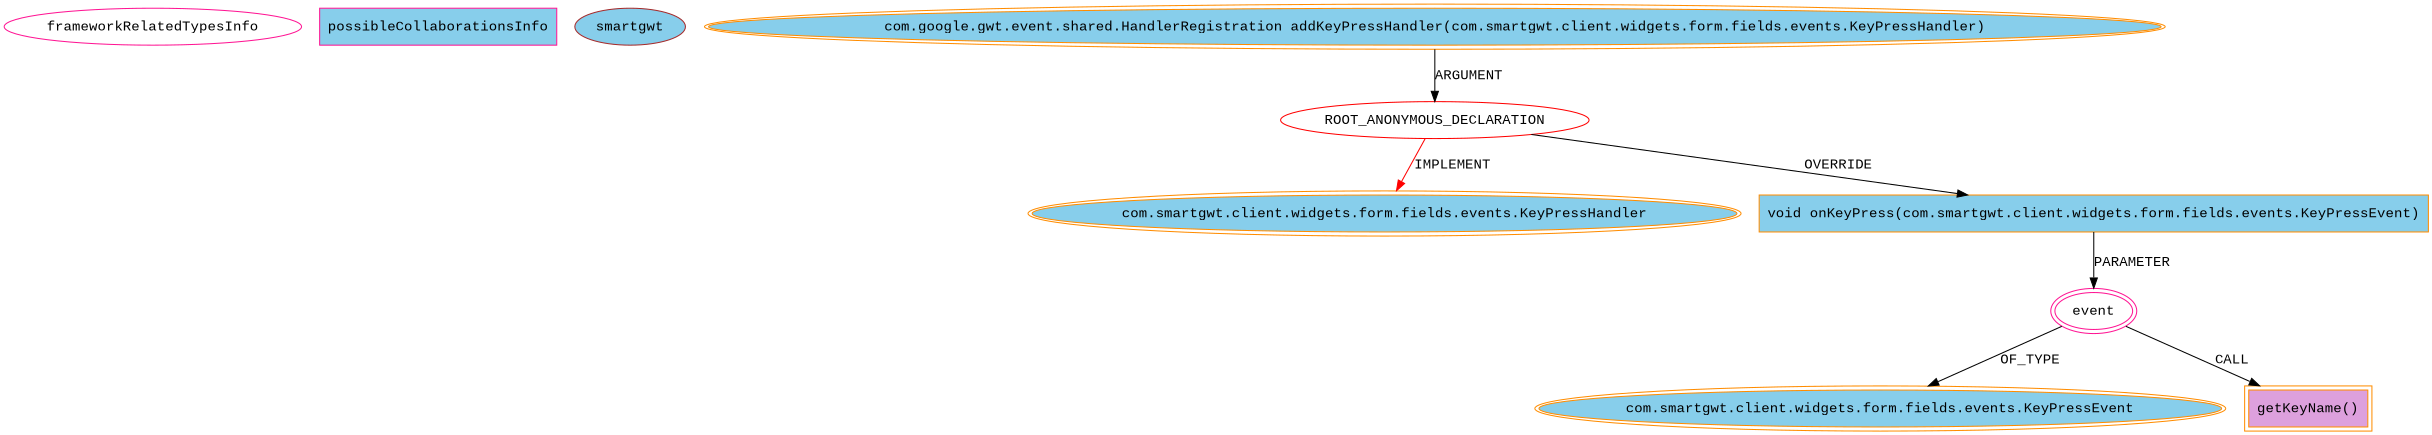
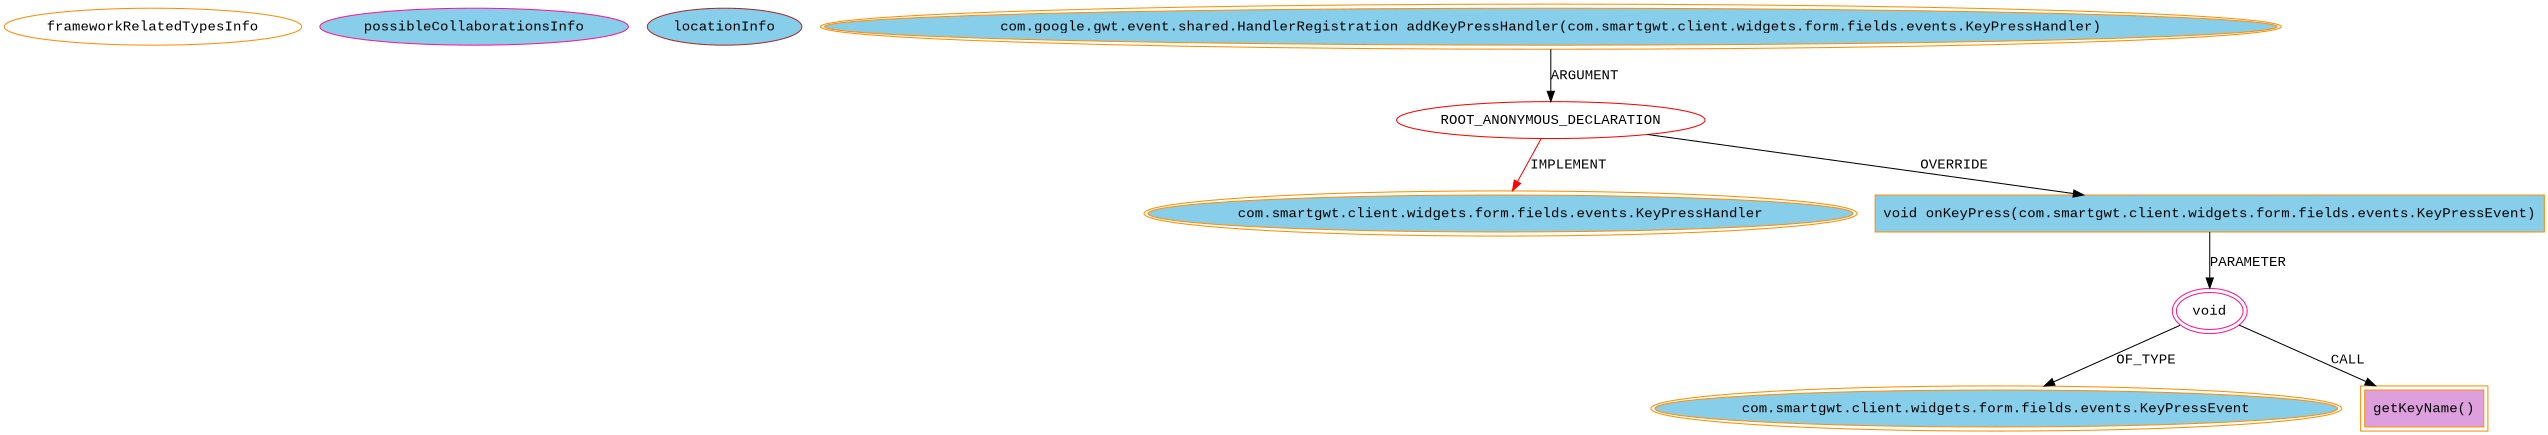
(153, 27) -> (153, 27)
(438, 27) -> (474, 27)
(630, 27) -> (725, 27)
(2094, 311) -> (2210, 311)
